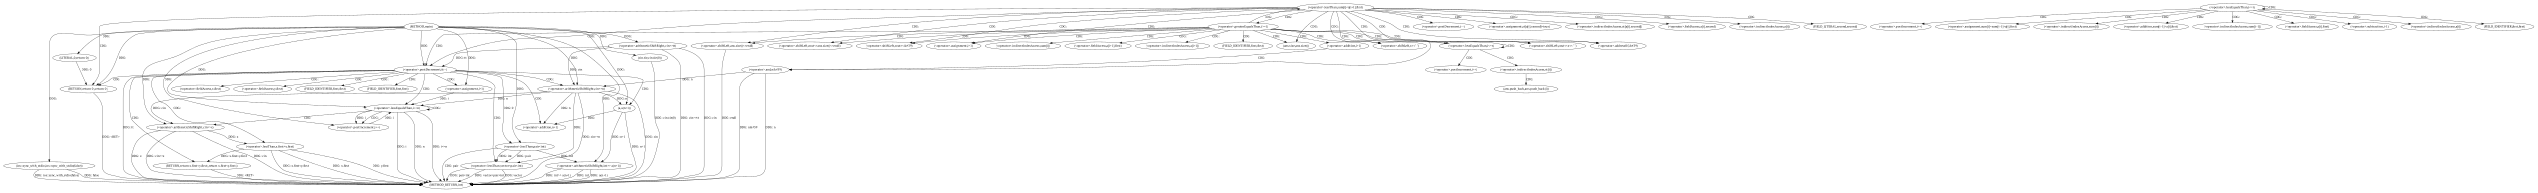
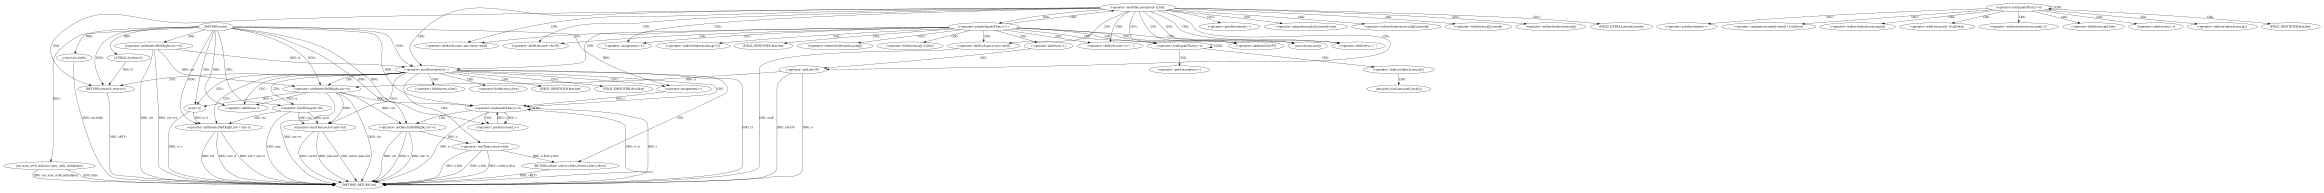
none -> (276, 76)
(509, 108) -> (277, 89)
(586, 117) -> (211, 73)
